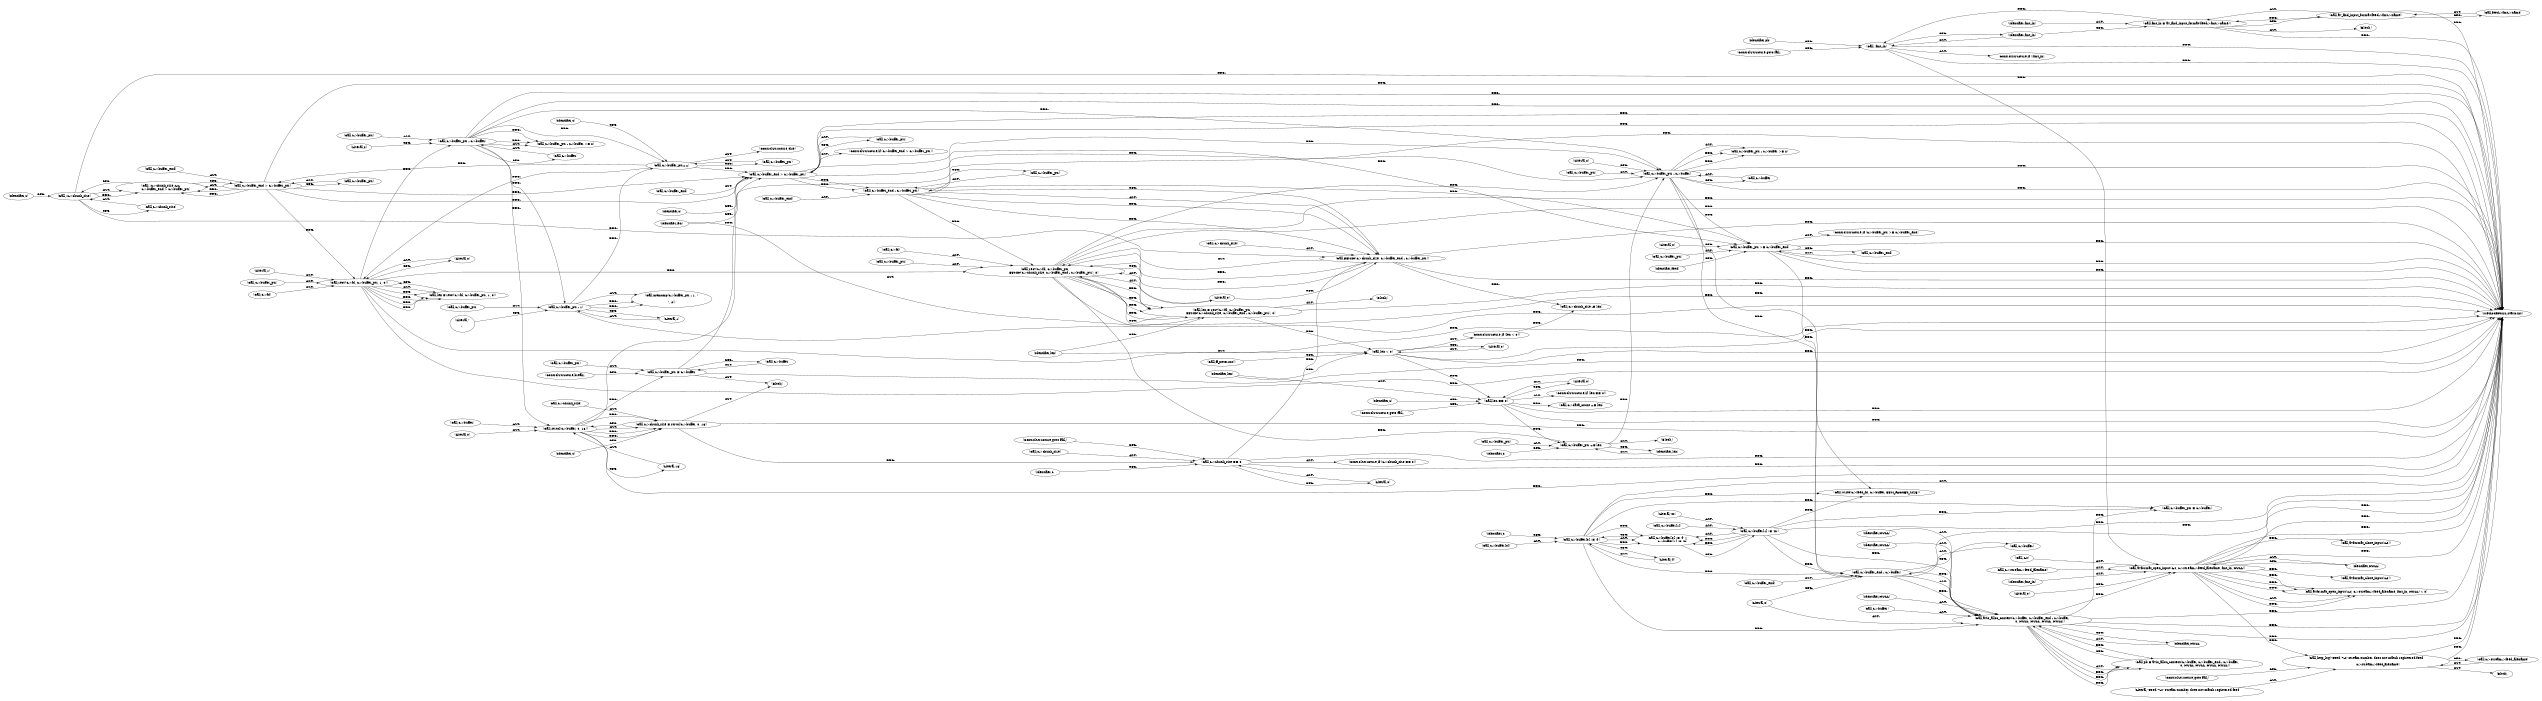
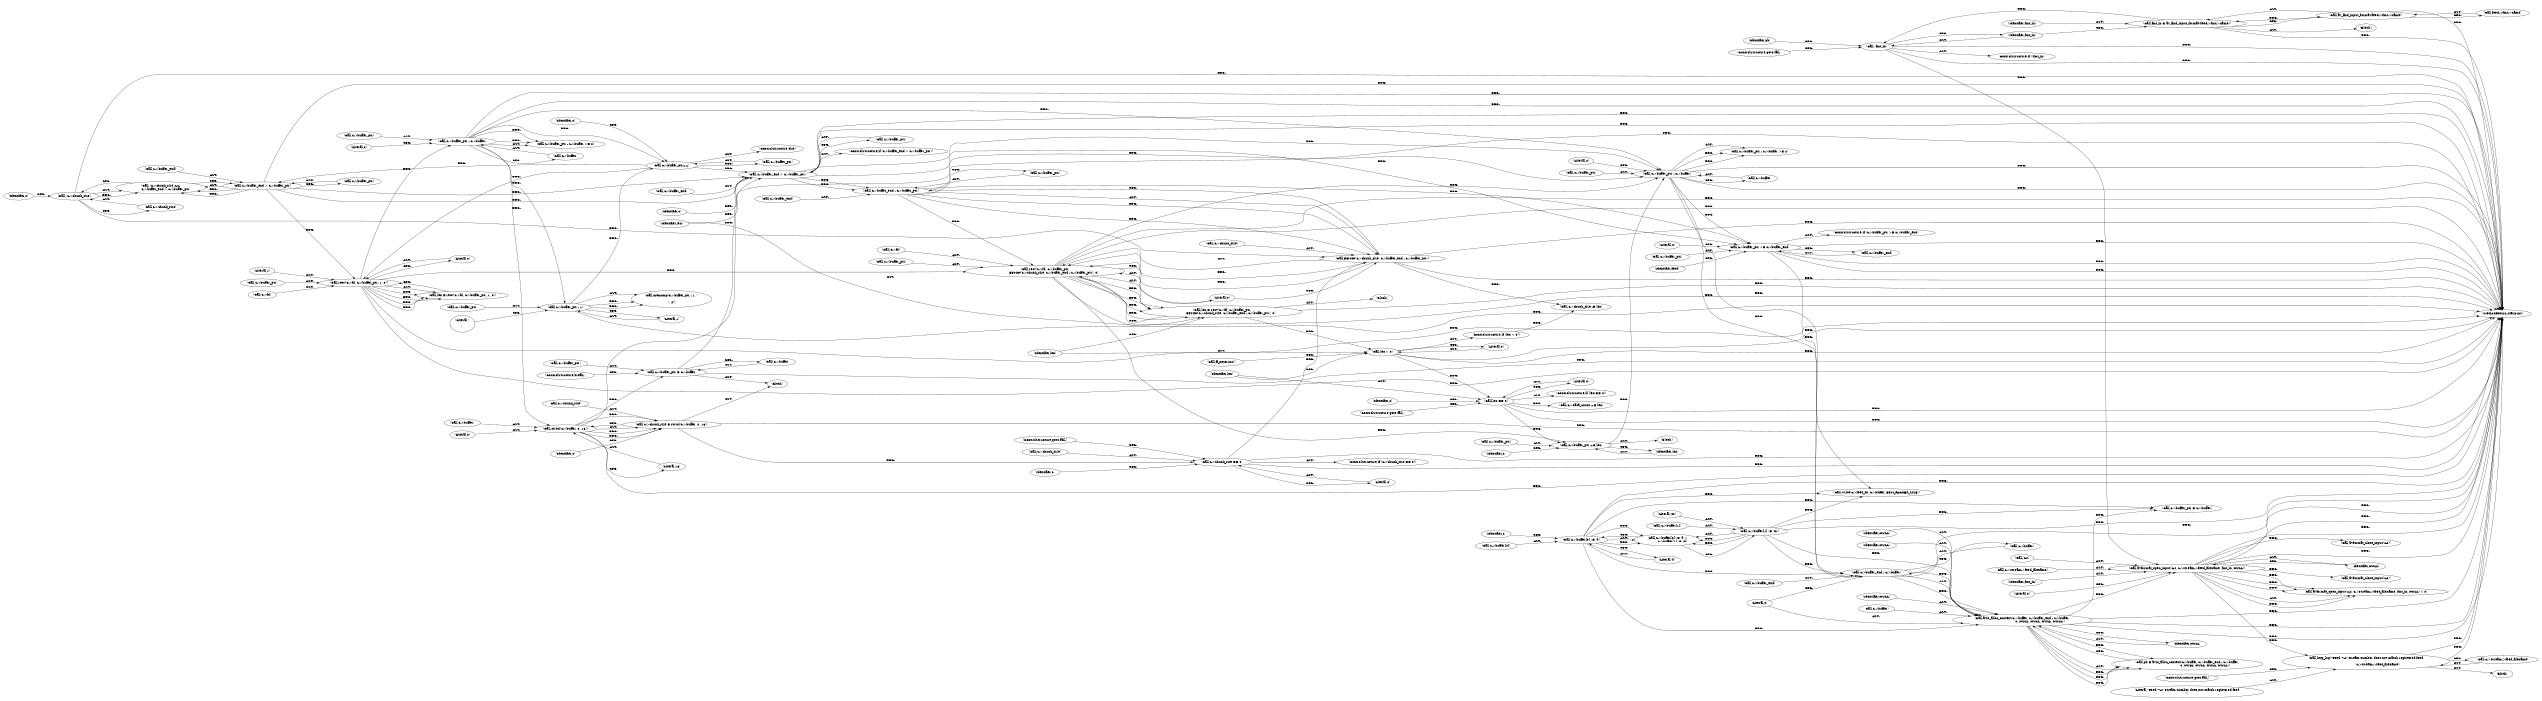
(1944, 481) -> (1944, 481)
